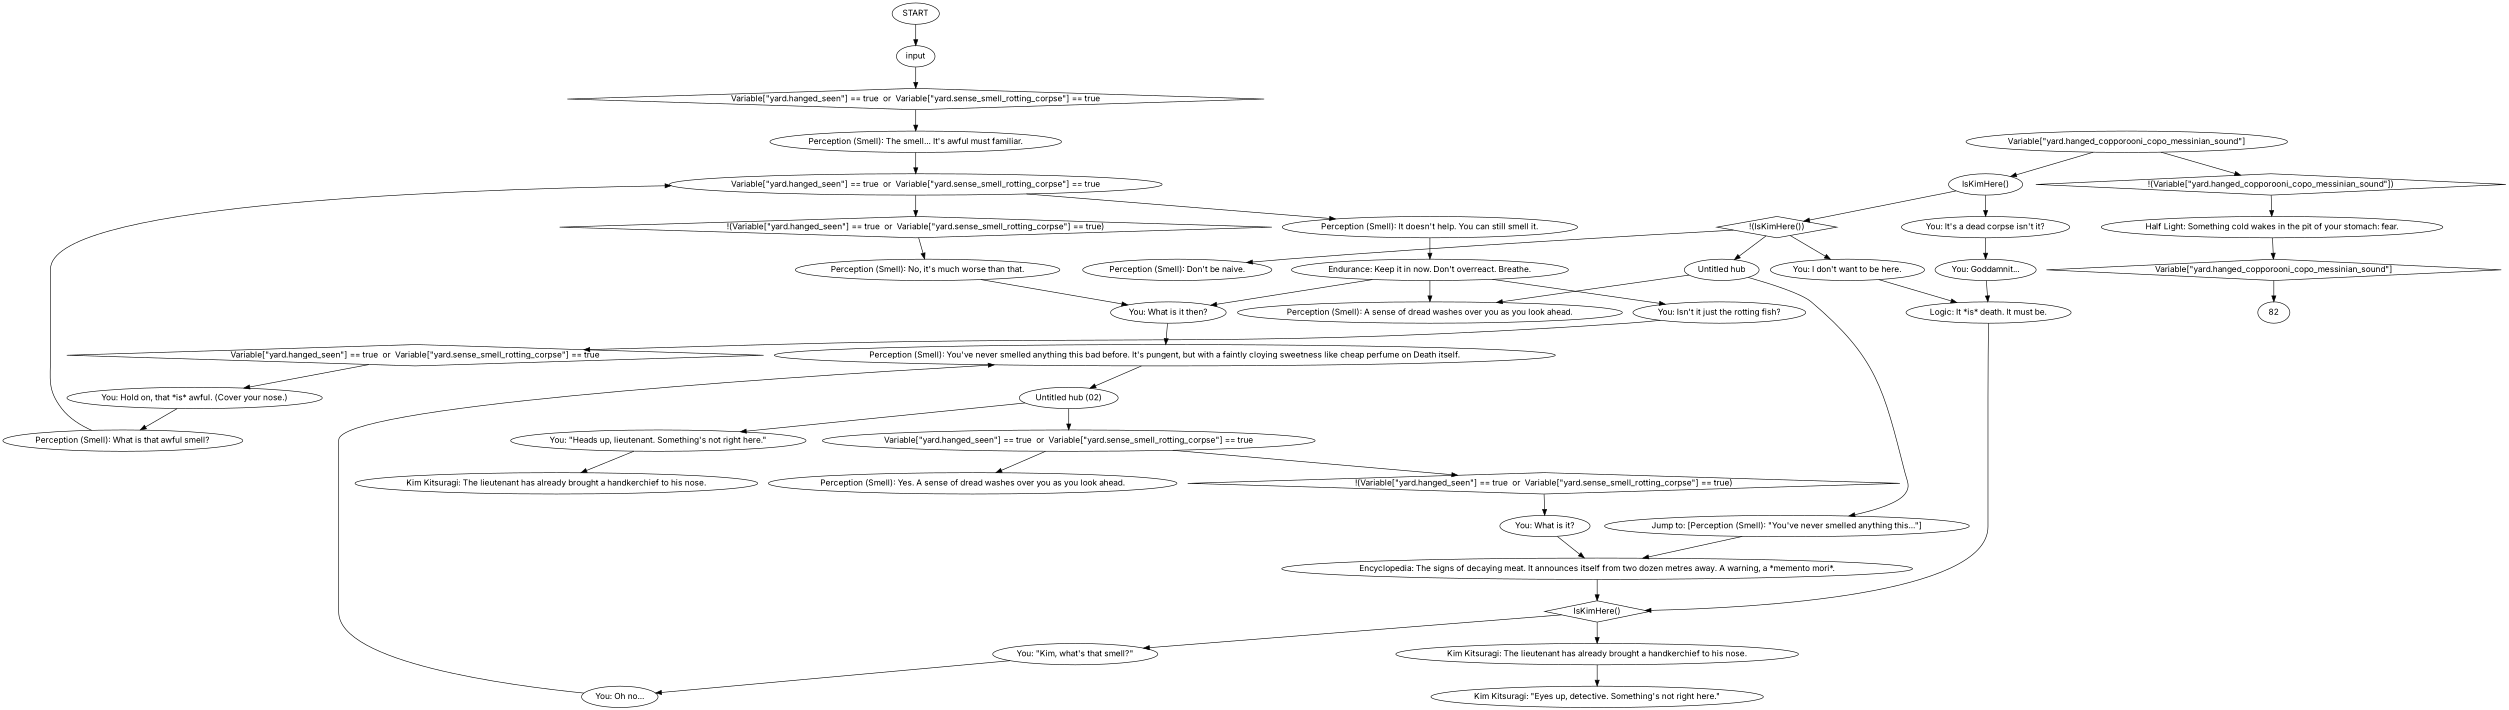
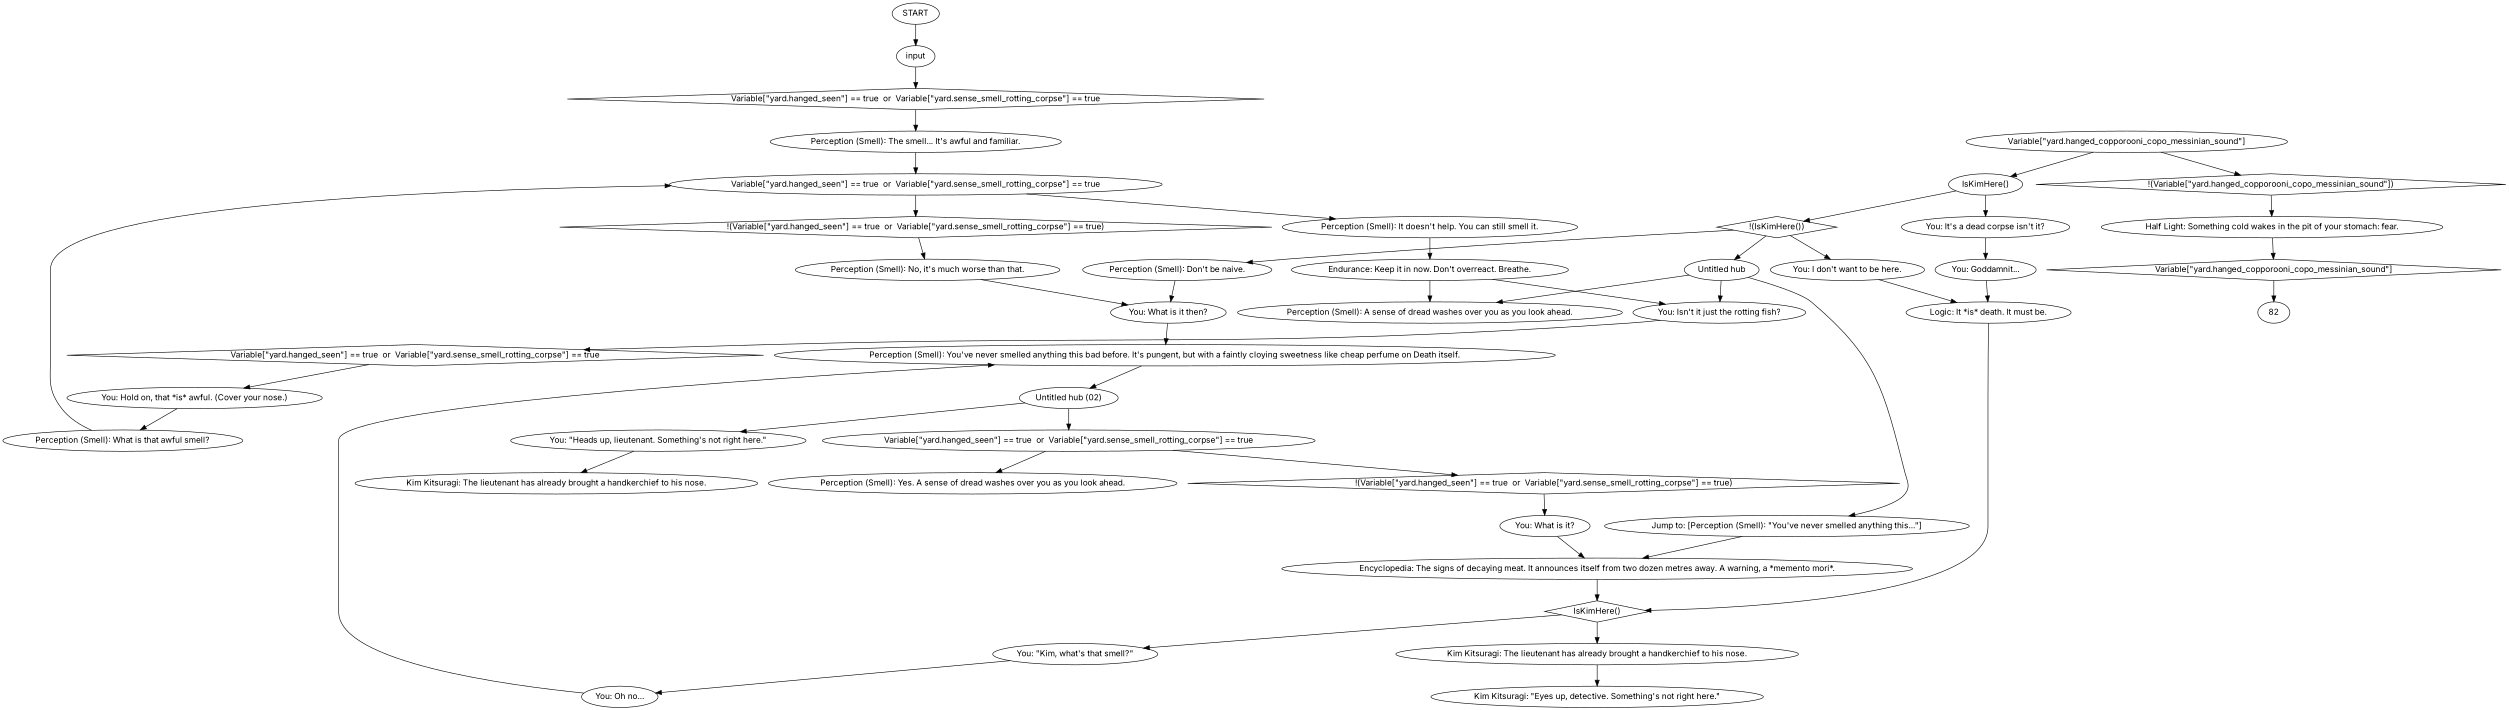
(916, 142) -> (916, 142)
none -> (1721, 288)
(1295, 292) -> (1173, 288)
